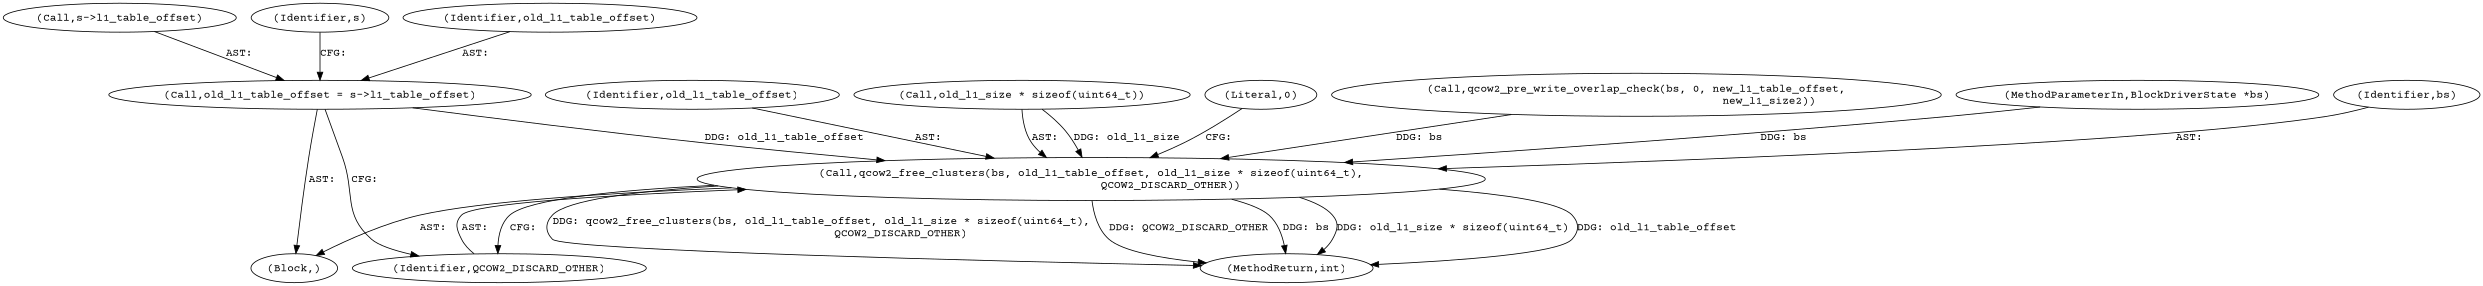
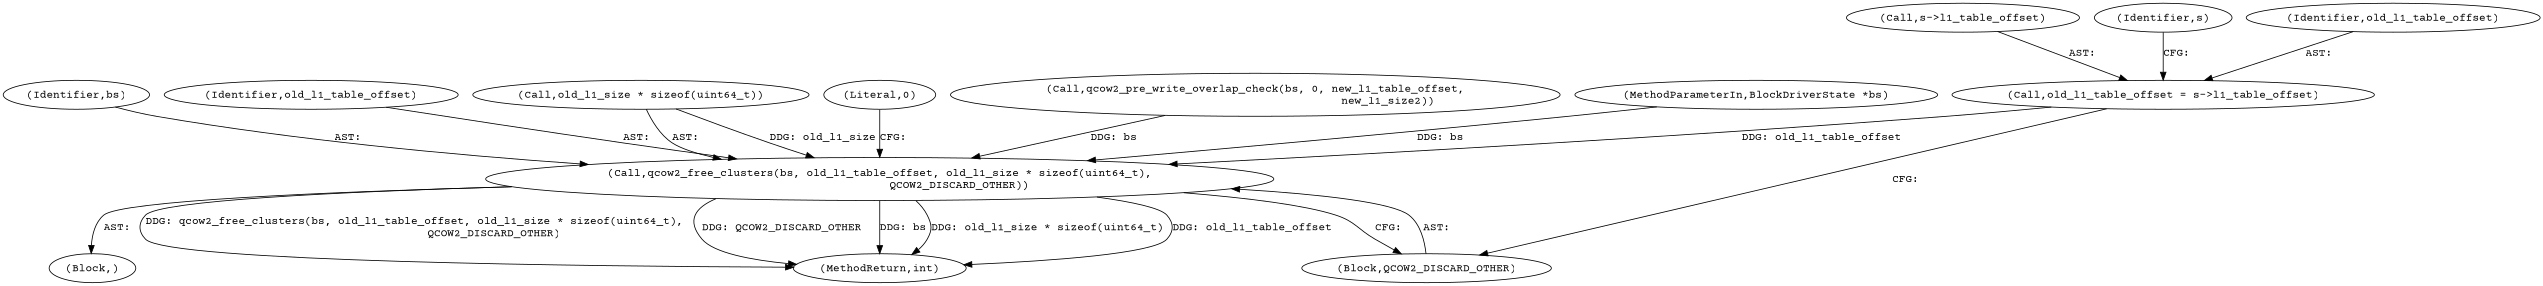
(306, 177) -> none
(499, 268) -> (1427, 268)
